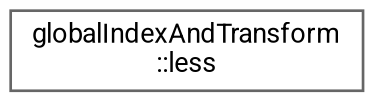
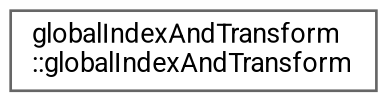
(187, 51) -> (194, 51)
